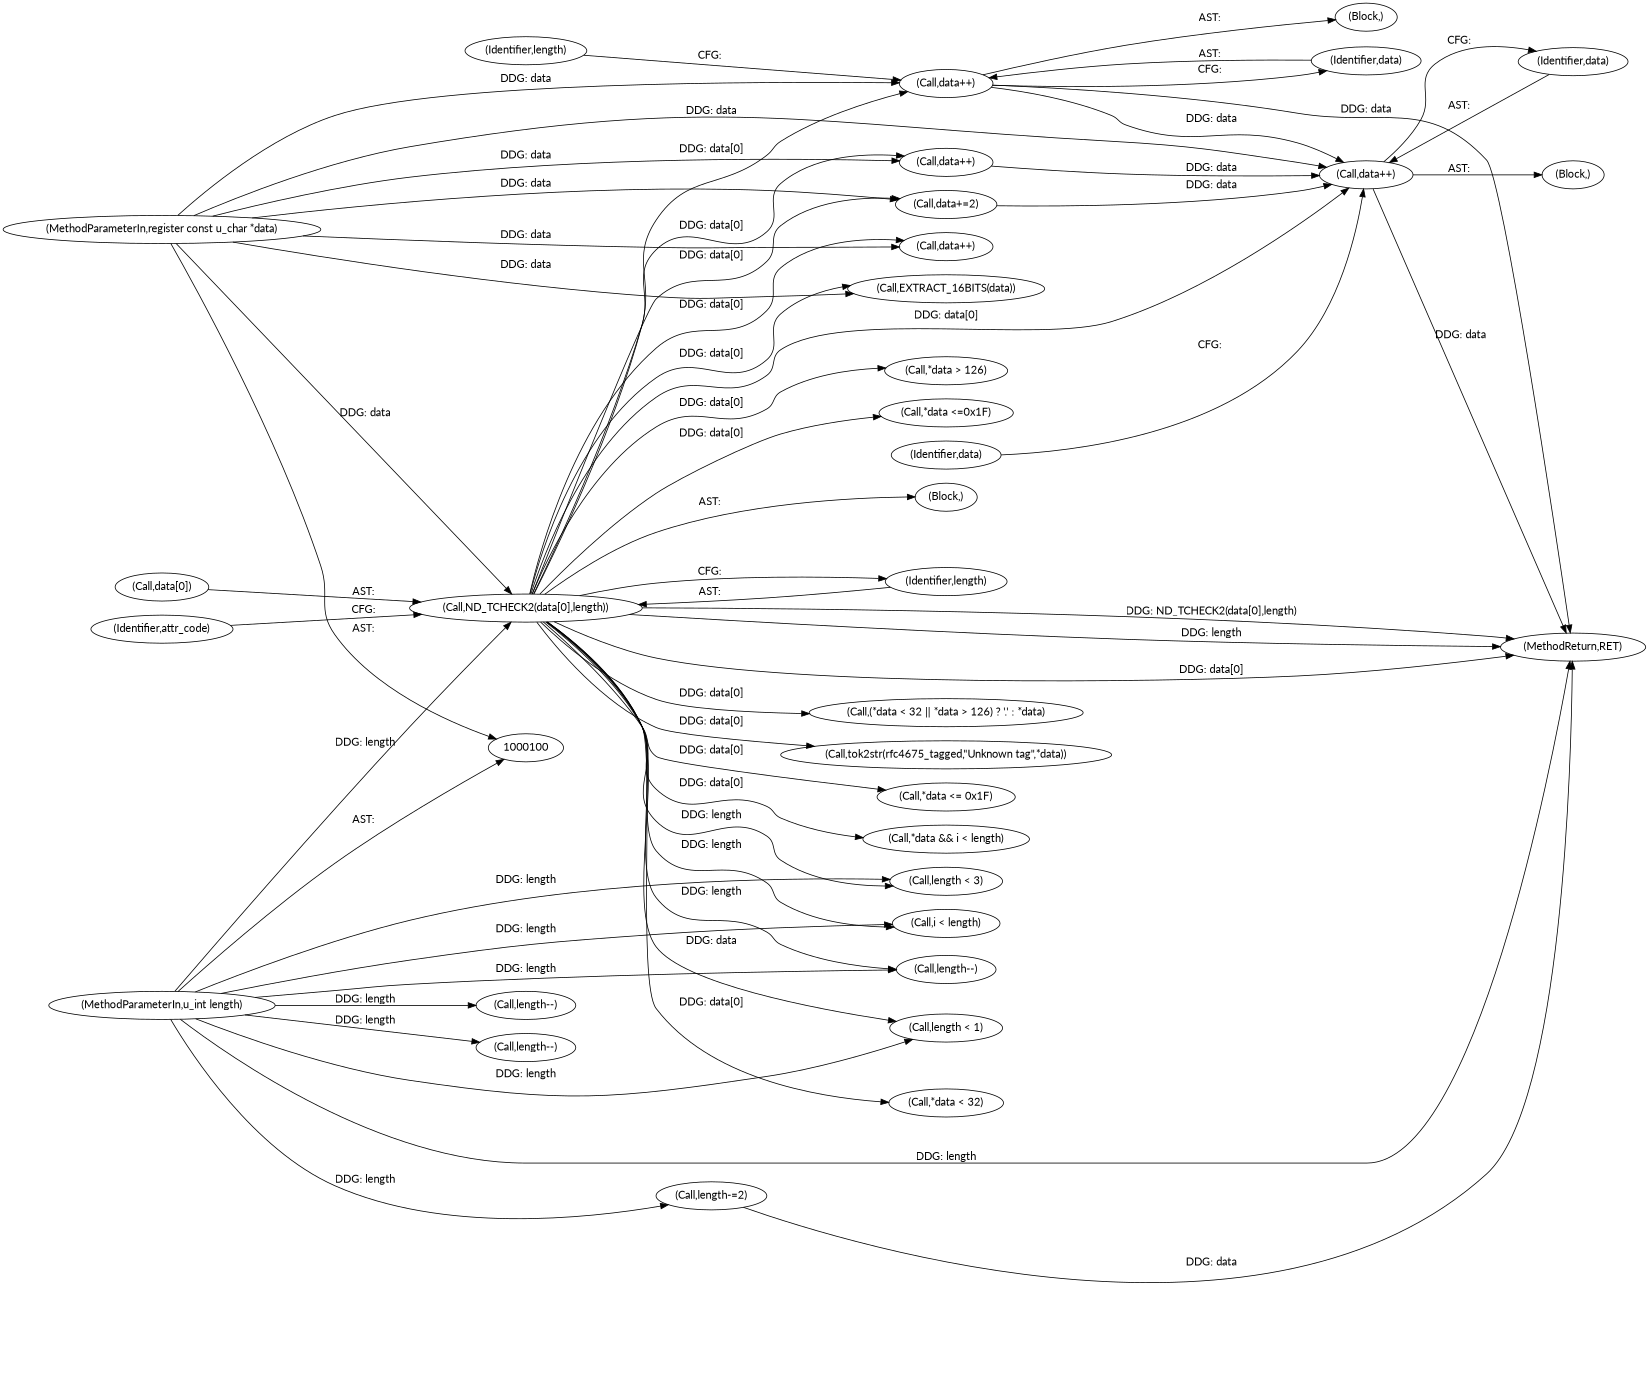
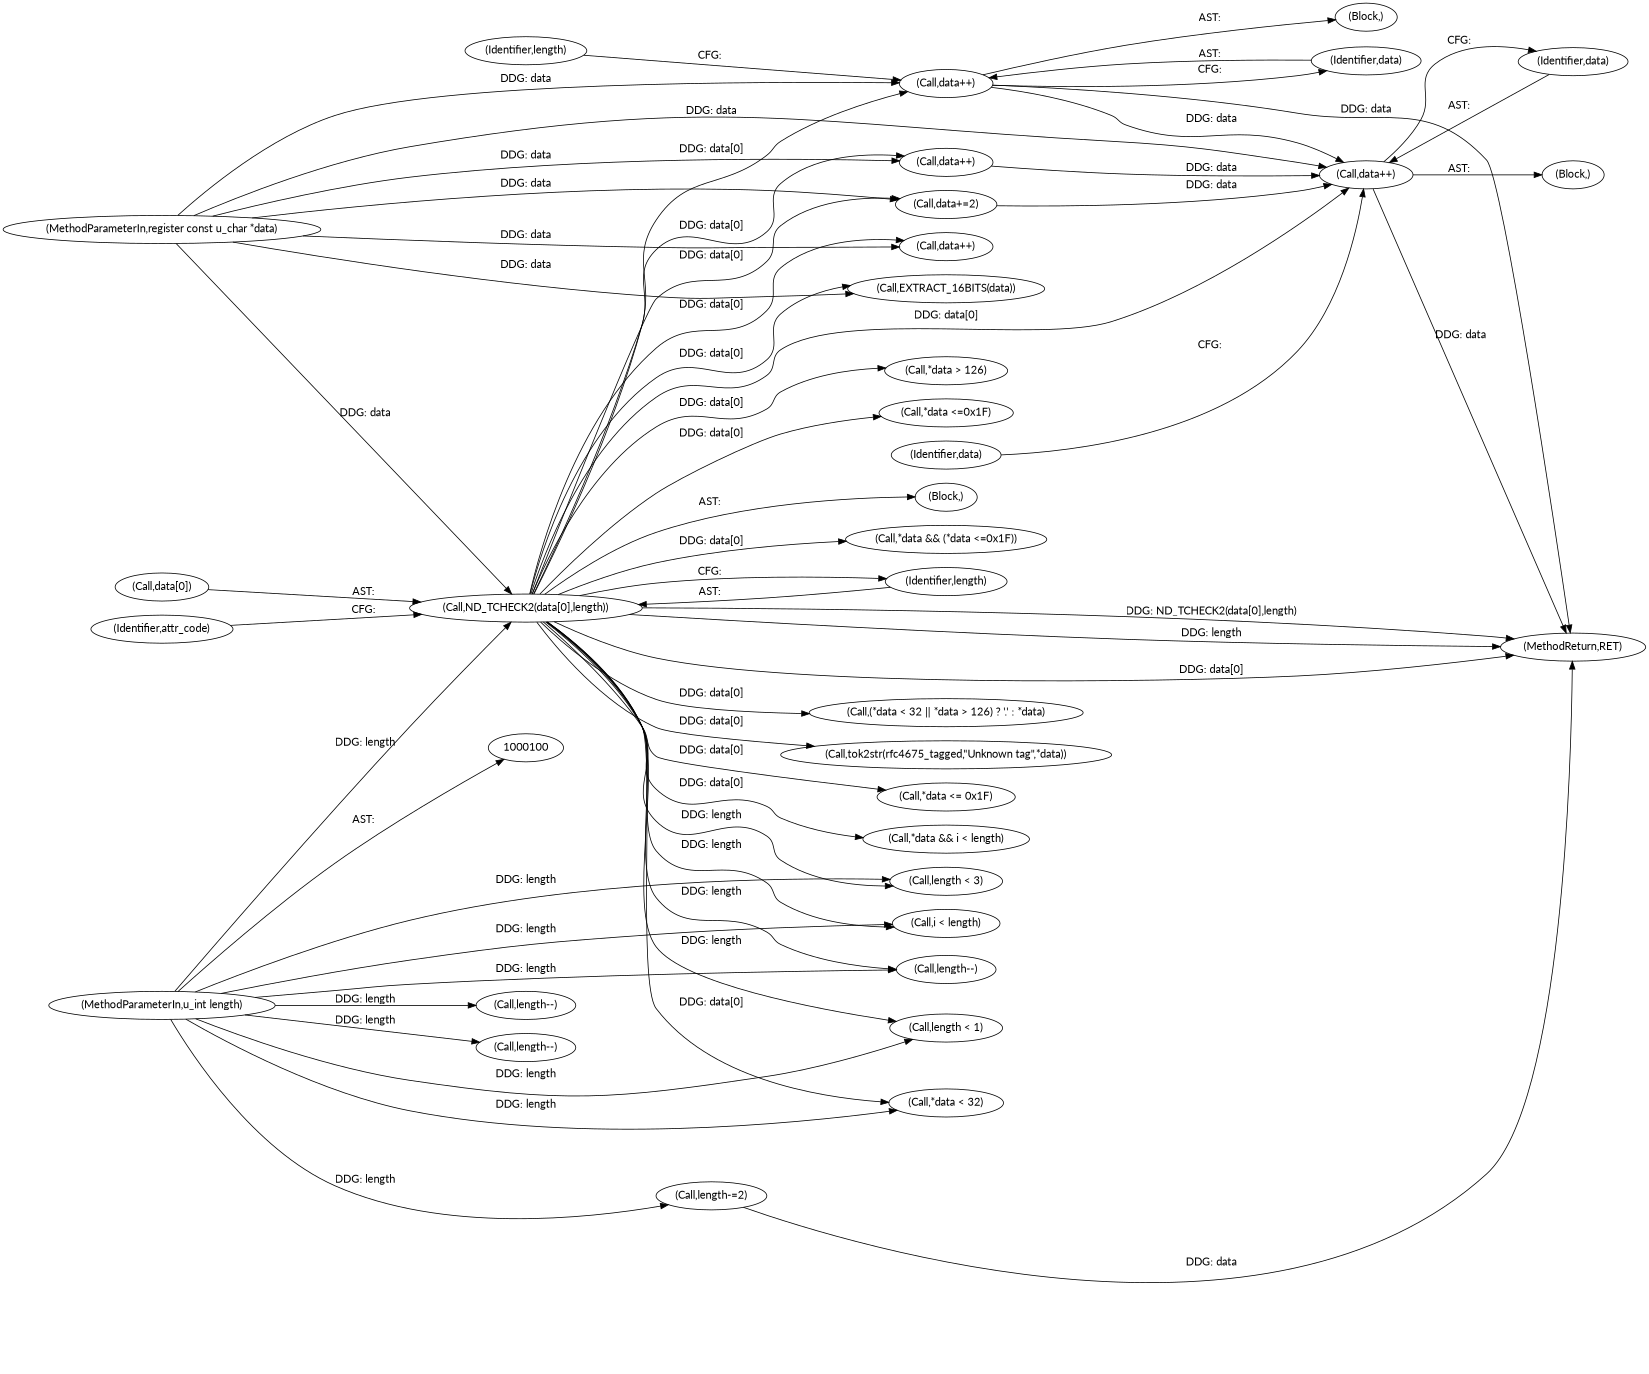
(304, 520) -> none
none -> (946, 539)
(711, 941) -> (711, 941)
(1032, 1163) -> (528, 1126)
